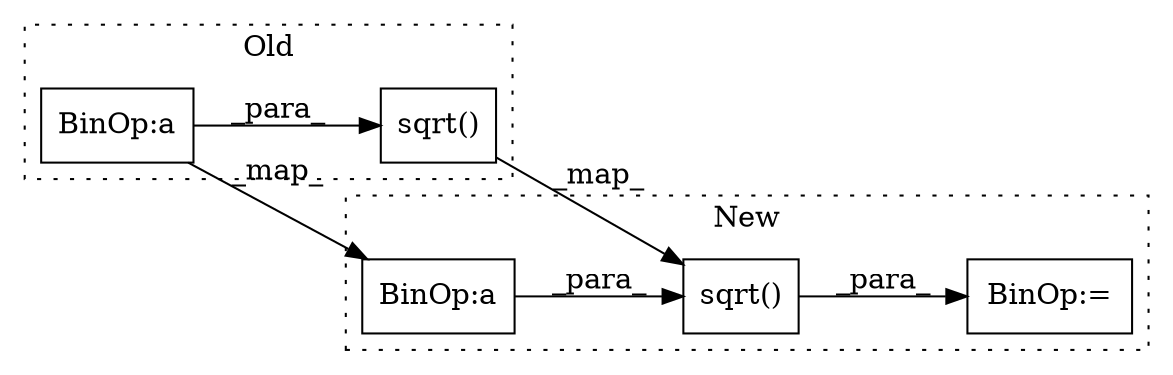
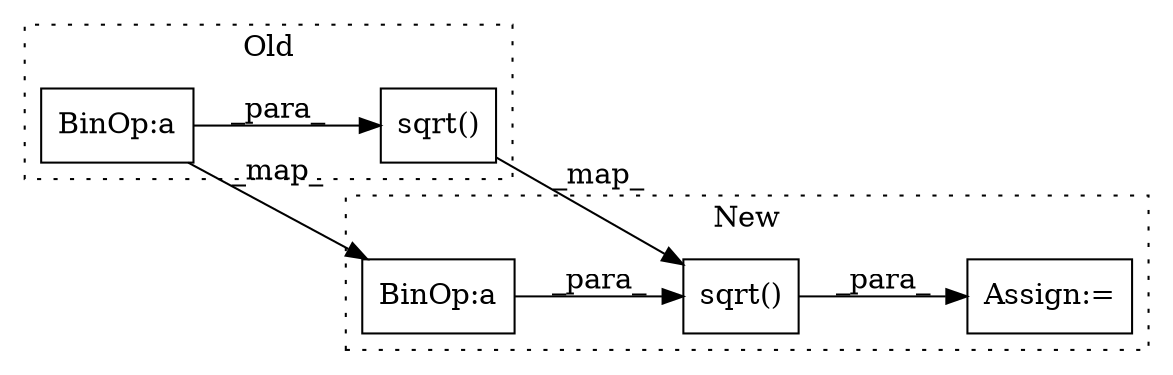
(1050, 296) -> (1050, 296)
